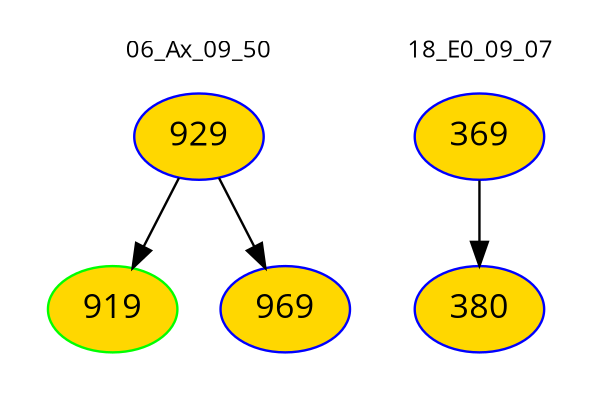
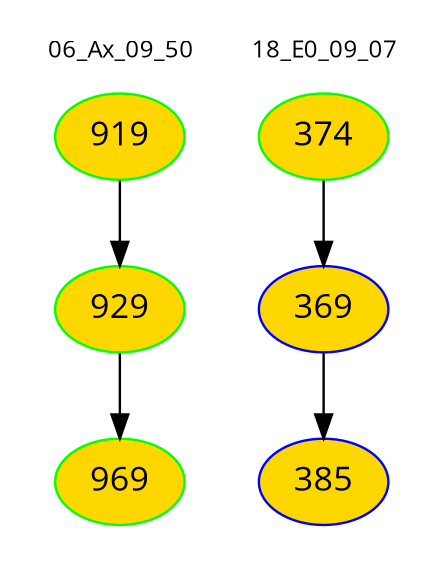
(199, 137) -> (120, 309)
none -> (324, 137)
(161, 212) -> (120, 211)
(285, 309) -> (120, 482)
(479, 309) -> (324, 482)
